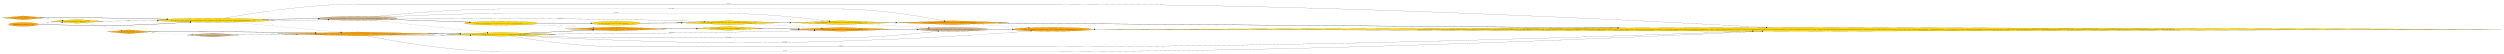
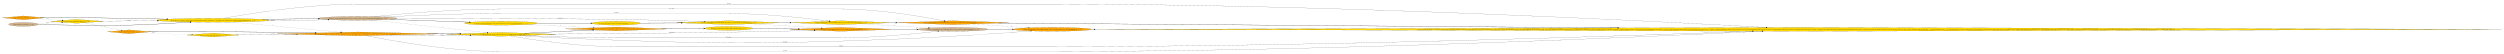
(23, 24) -> (23, 24)
(729, 28) -> (729, 28)
(213, 35) -> (213, 35)
